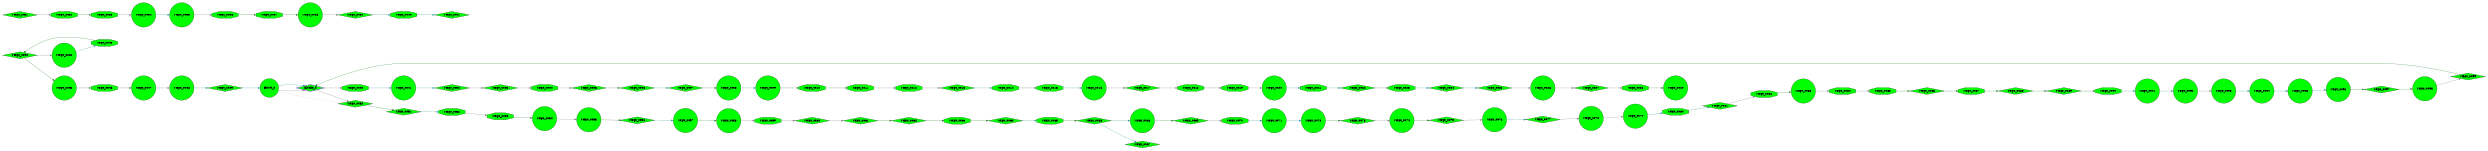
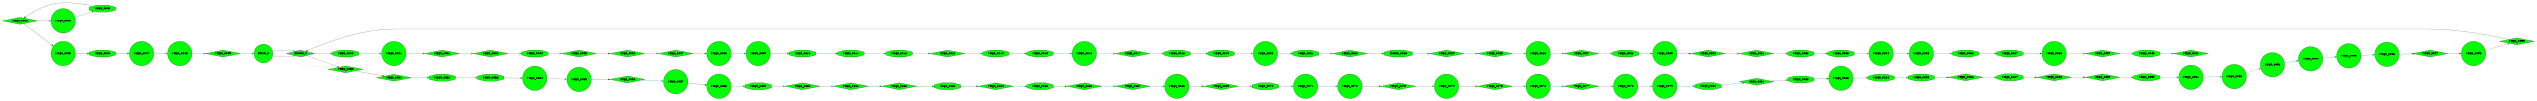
none -> (1708, 54)
(1402, 88) -> (1398, 54)
(1120, 121) -> (1156, 86)
